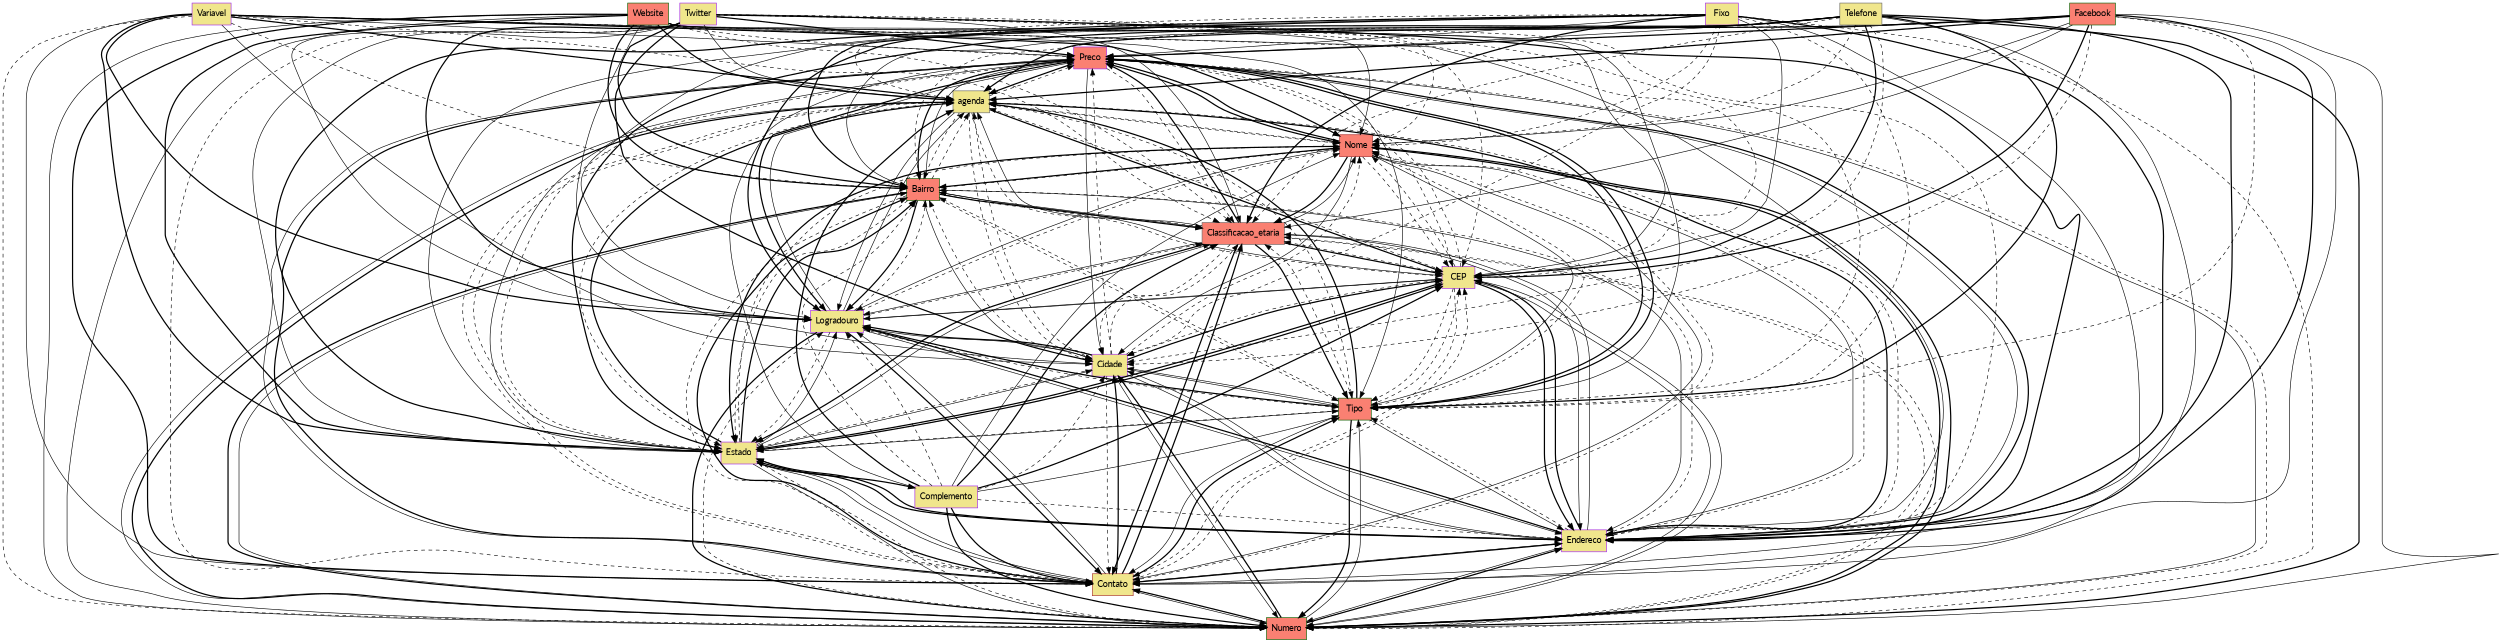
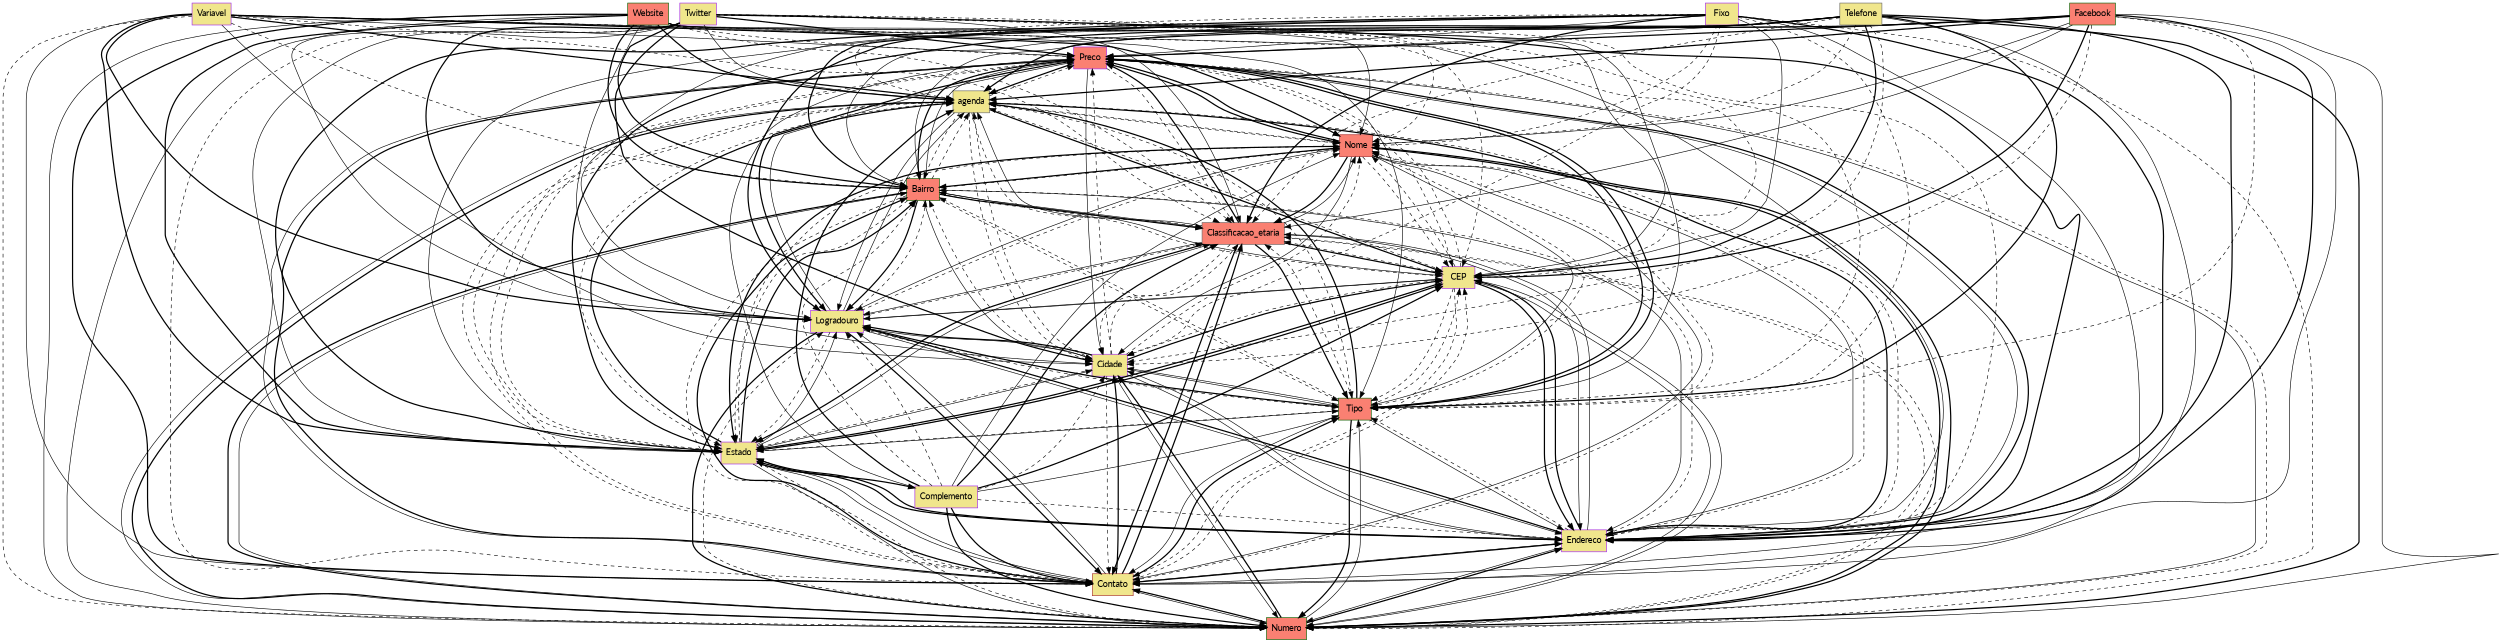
(1451, 28) -> (1451, 28)
(571, 170) -> (571, 170)
